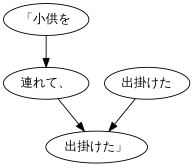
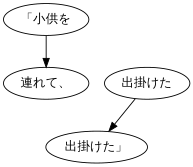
(68, 112) -> none
